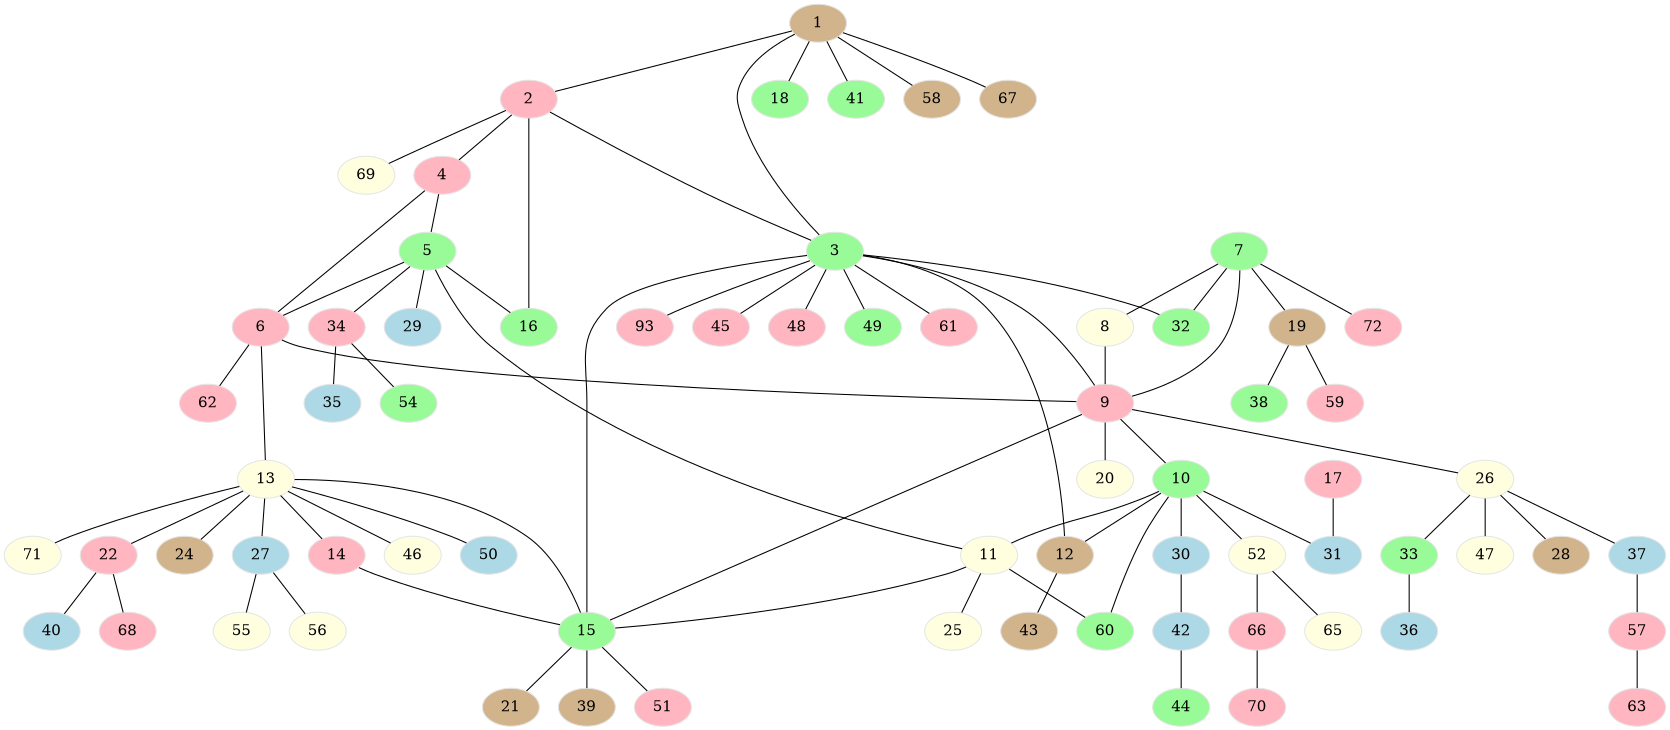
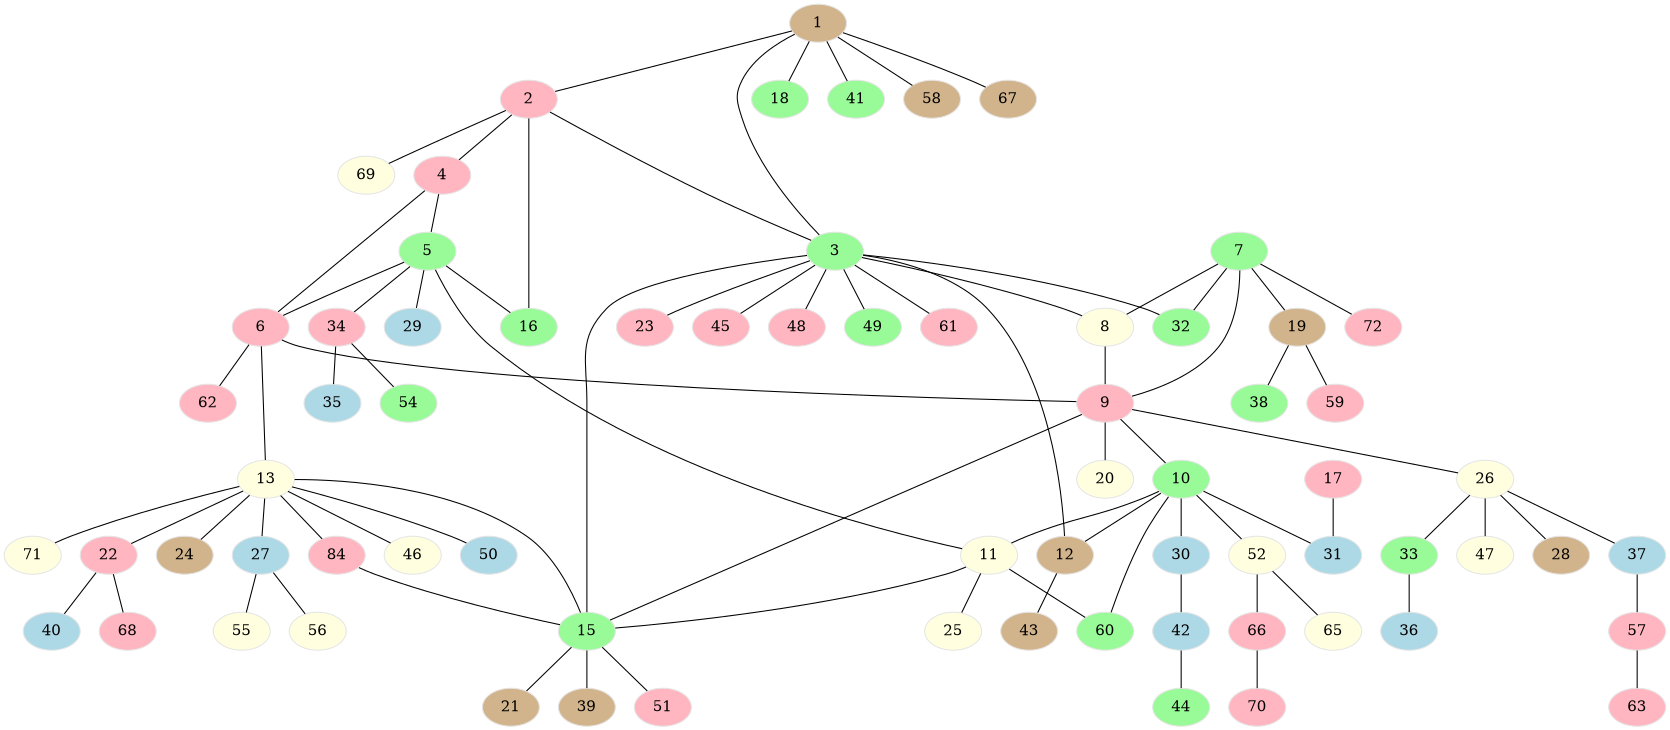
(995, 294) -> (973, 283)
(645, 327) -> (645, 327)
(337, 555) -> (337, 555)
